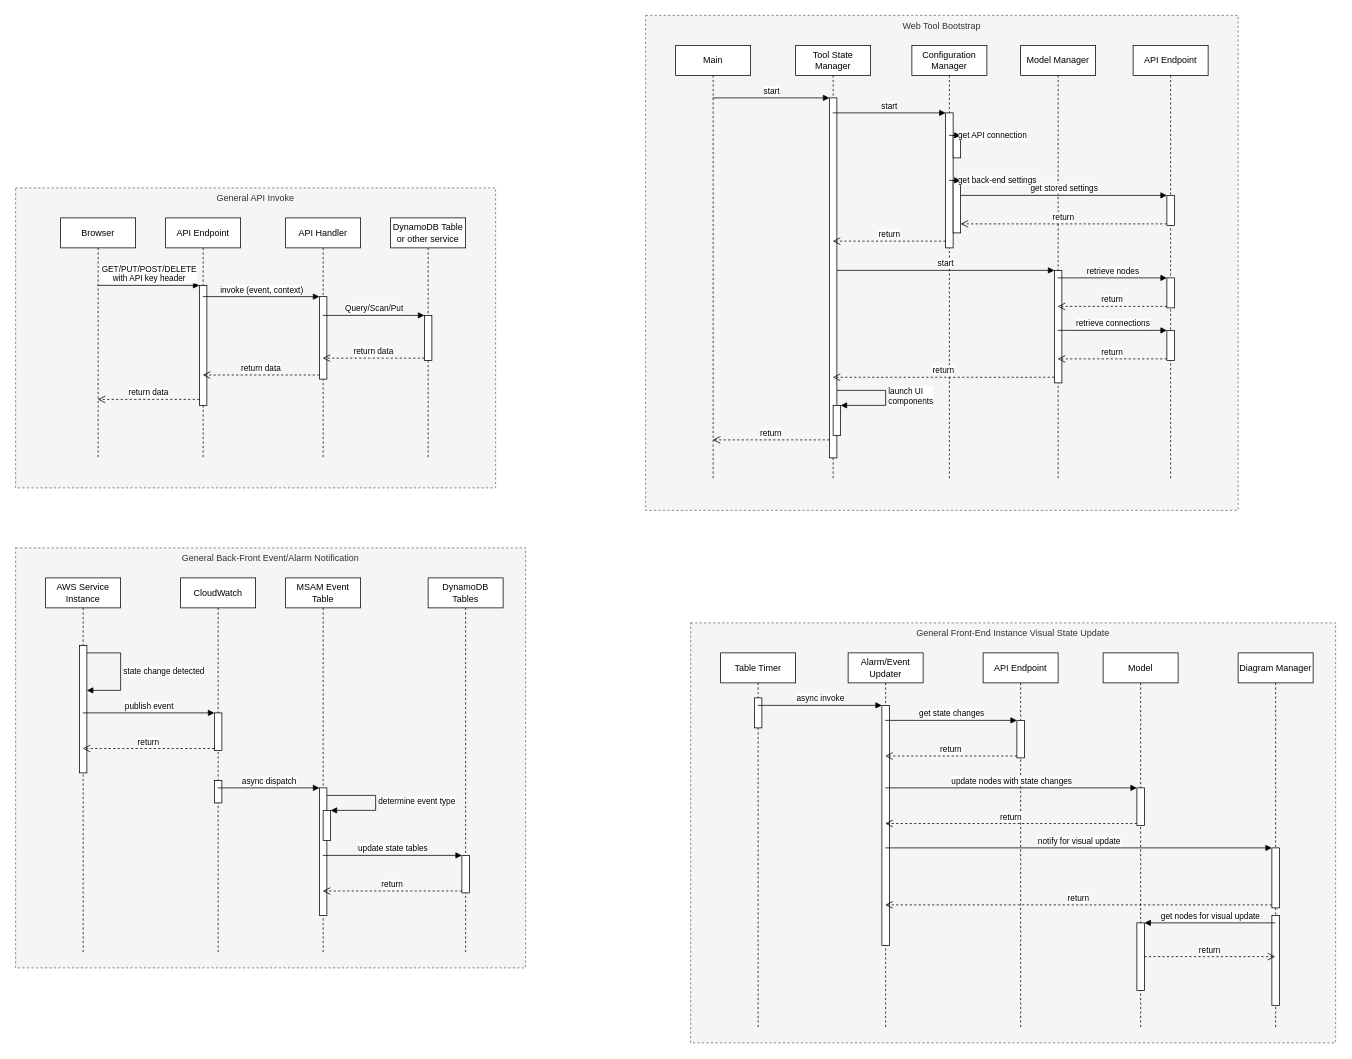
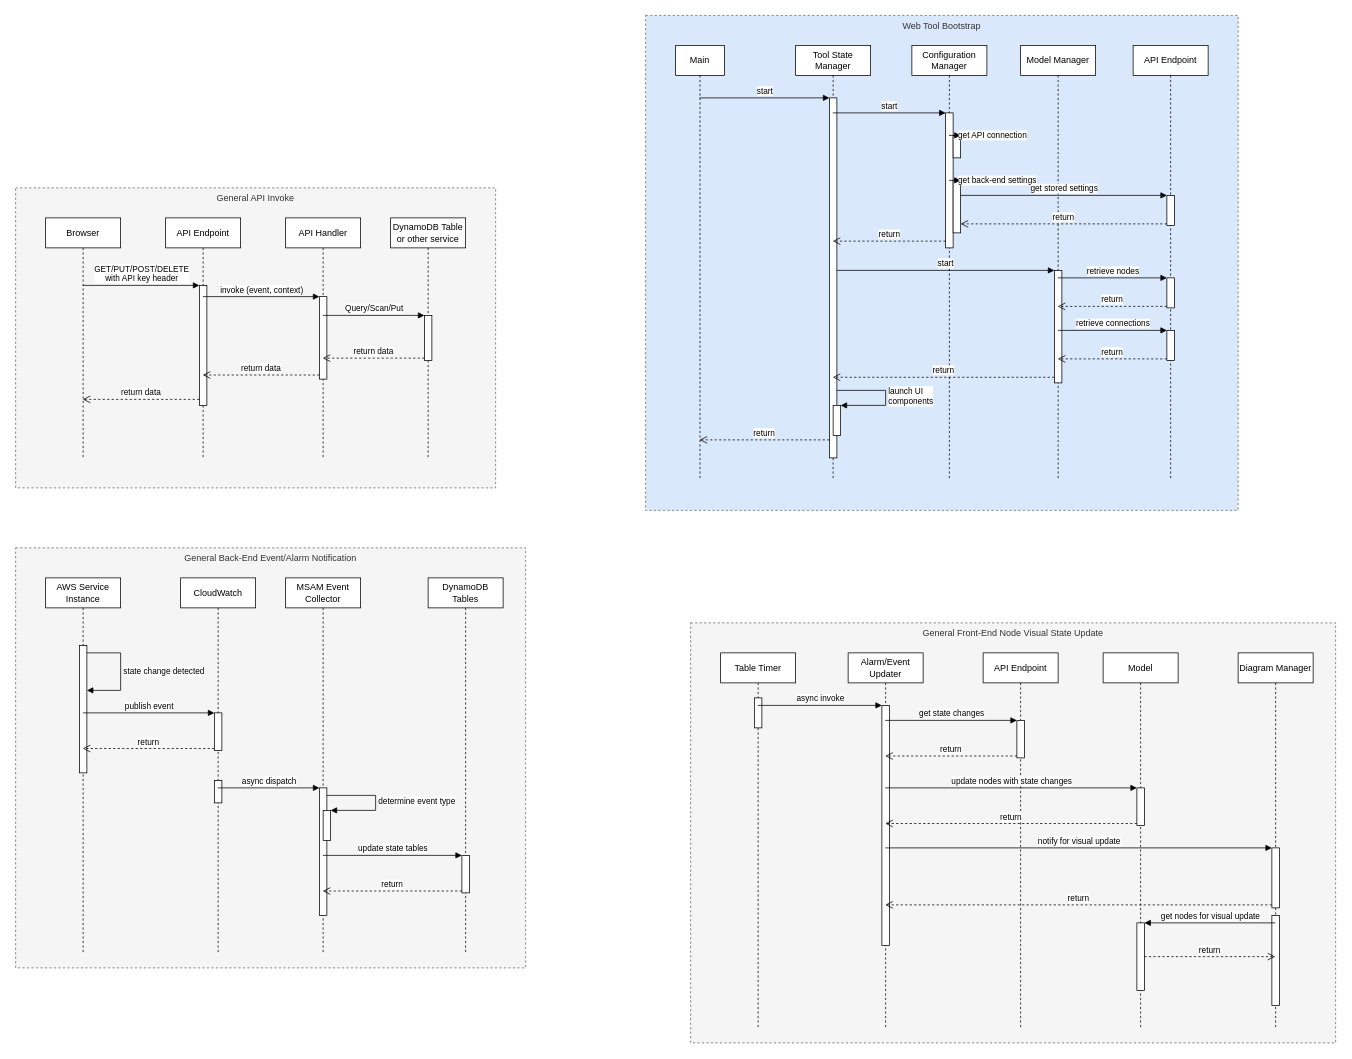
(941, 26) -> (941, 26)
(713, 263) -> (700, 263)
(98, 338) -> (83, 338)
(270, 558) -> (270, 558)
(323, 593) -> (323, 593)
(1013, 633) -> (1013, 633)
